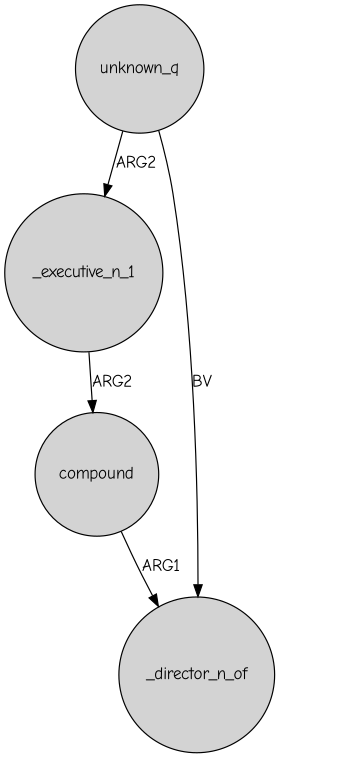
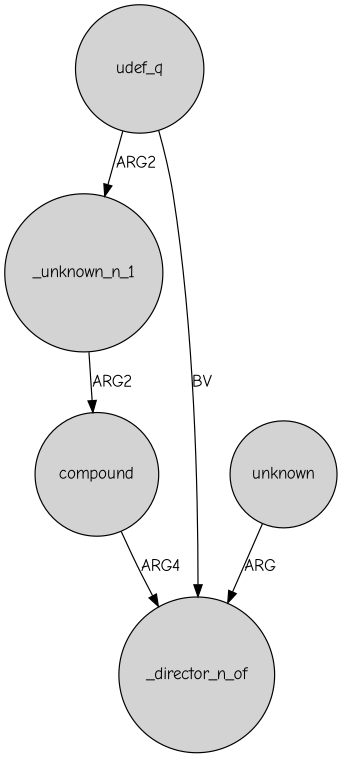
(140, 69) -> (140, 69)
(84, 273) -> (84, 273)
none -> (284, 474)
(161, 566) -> (161, 566)
